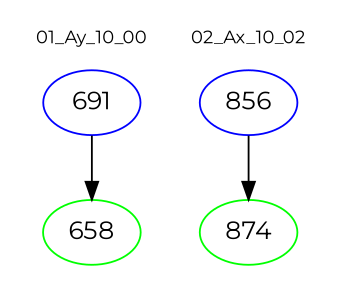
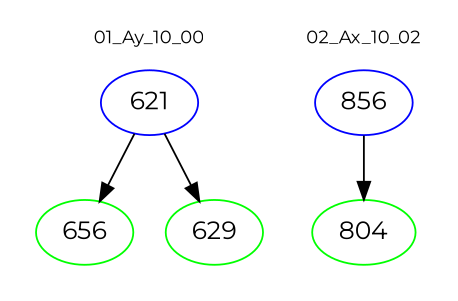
(92, 103) -> (150, 103)
(92, 232) -> (85, 232)
none -> (214, 232)
(249, 232) -> (364, 232)
